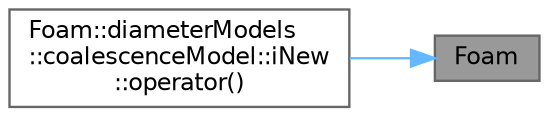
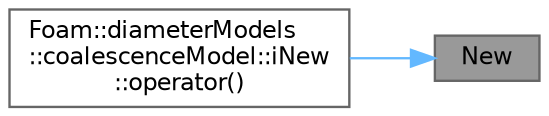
(487, 58) -> (487, 58)
